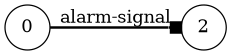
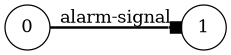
(204, 28) -> (204, 28)
